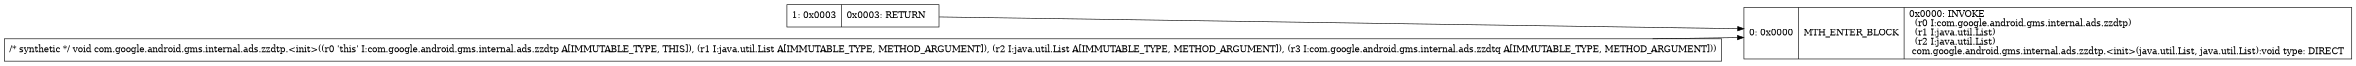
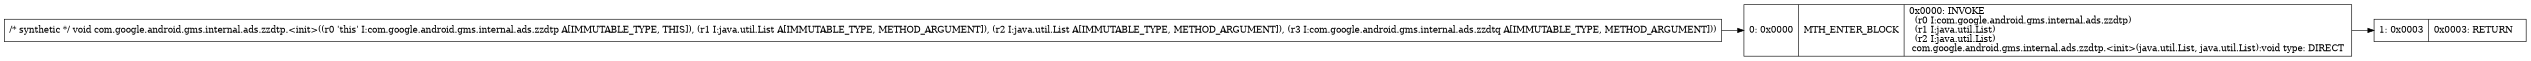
(1338, 23) -> (2360, 30)
